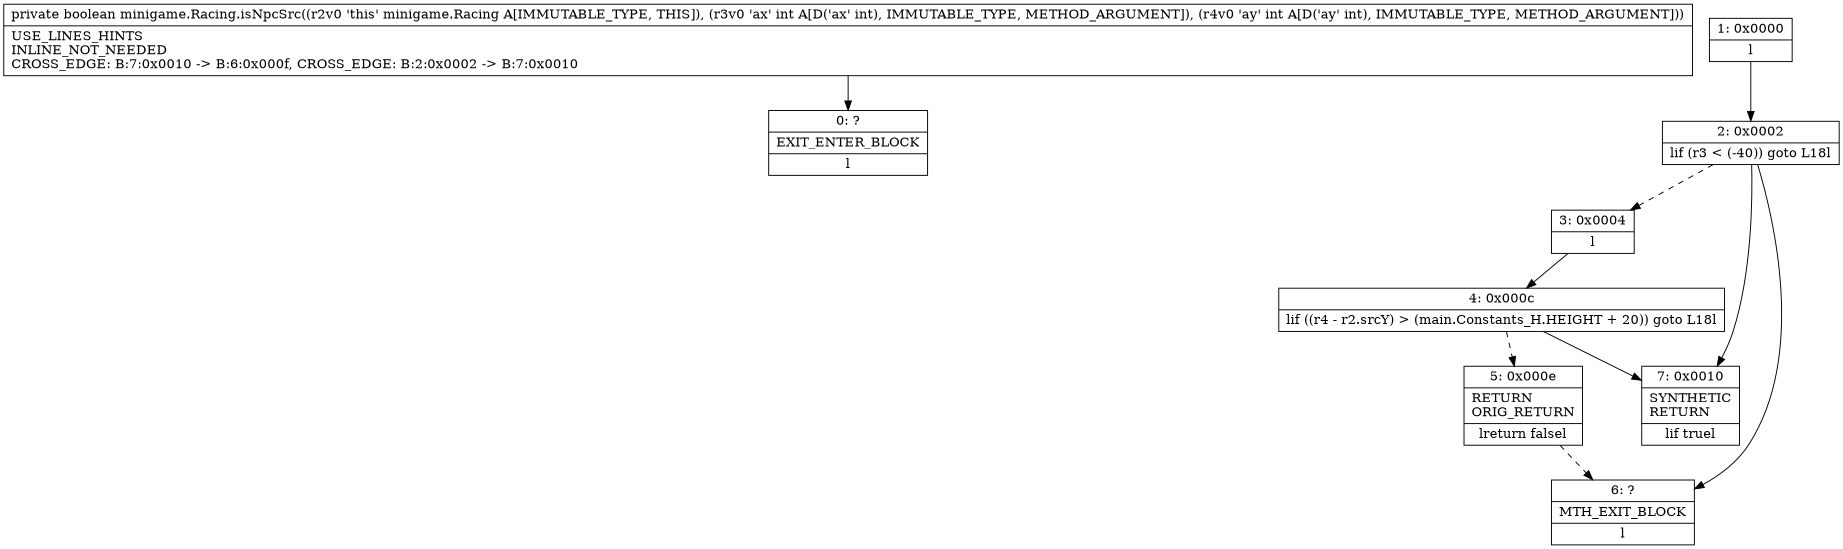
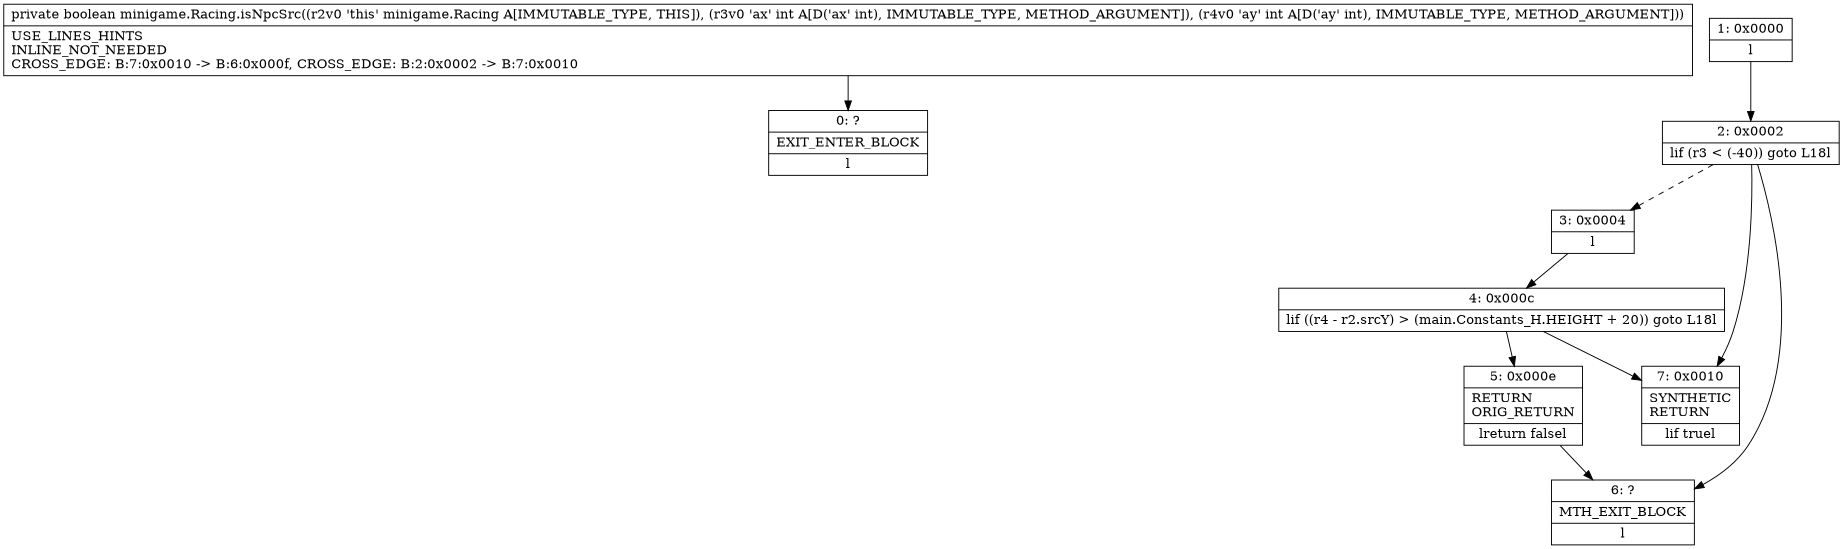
(1509, 344) -> (1509, 344)
(1573, 459) -> (1573, 459)
